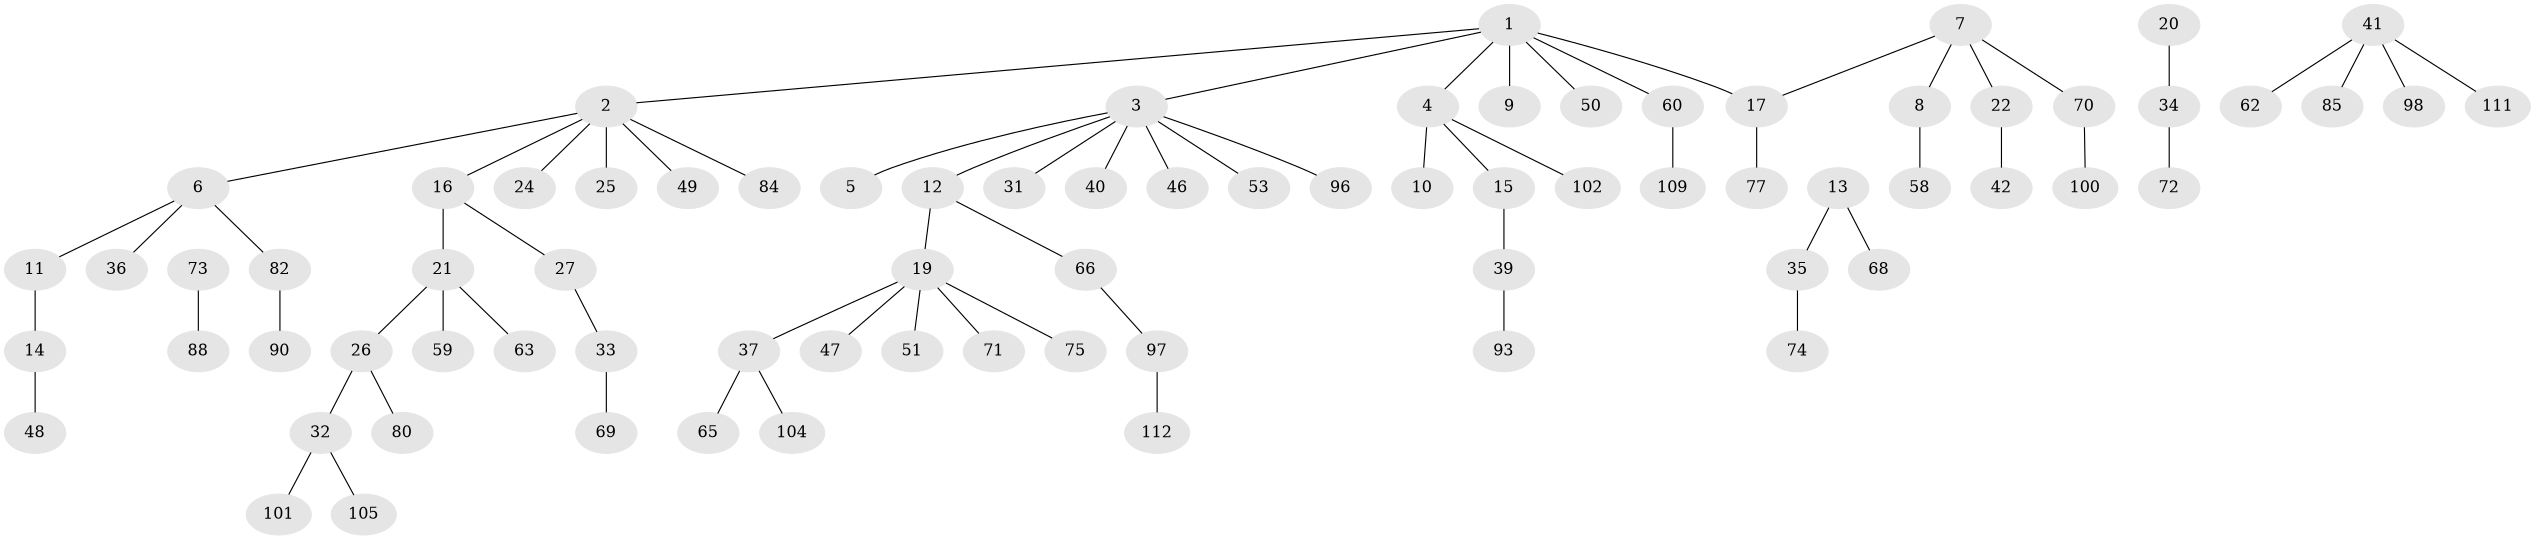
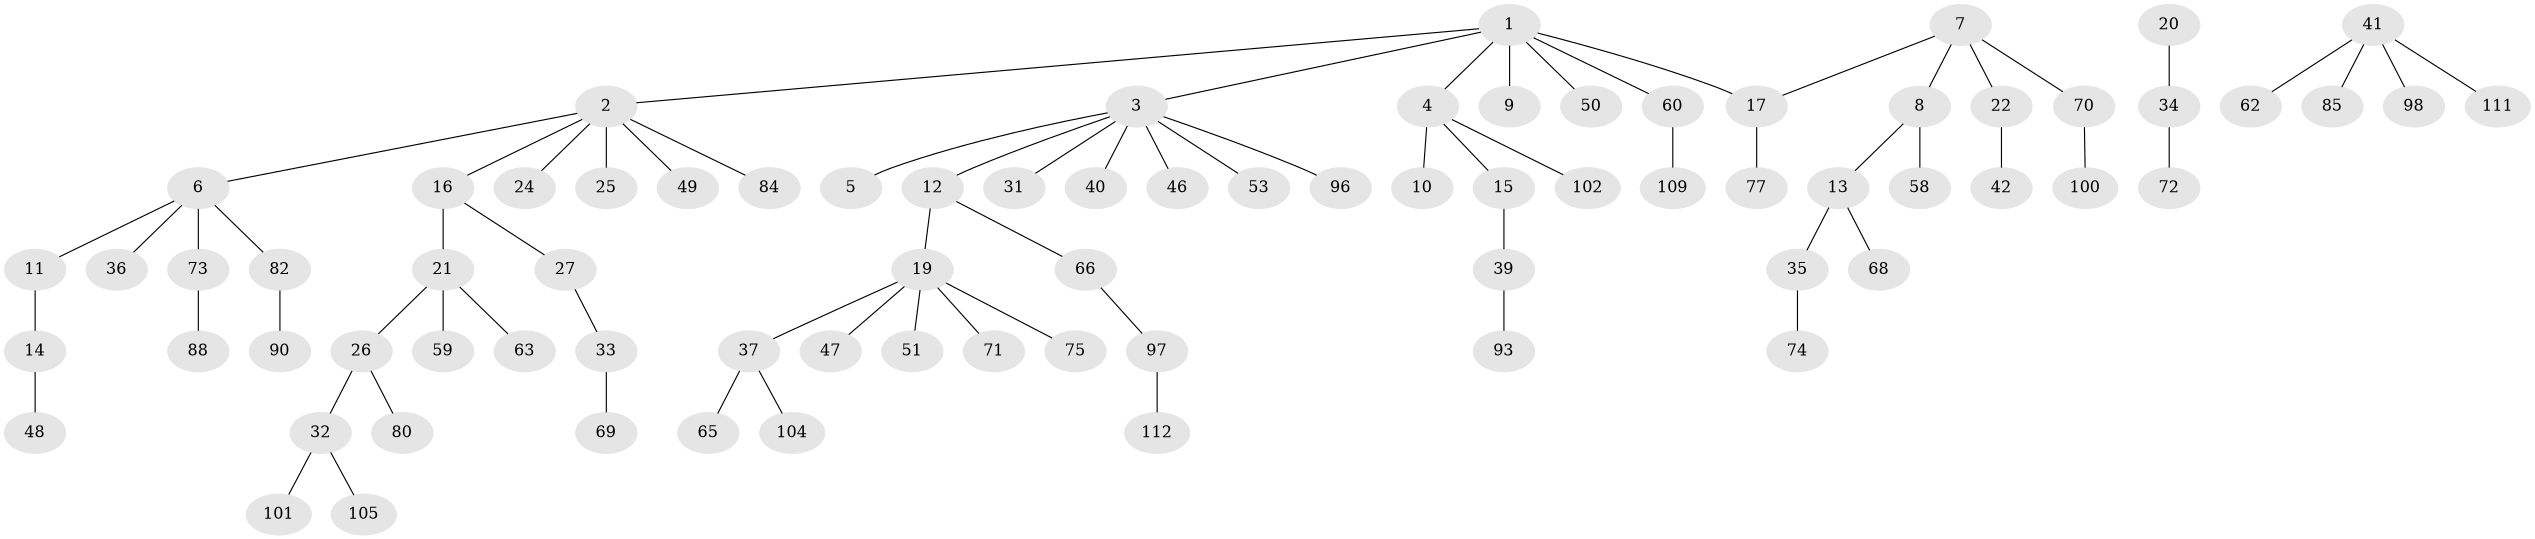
none -> (1879, 147)
none -> (198, 229)
